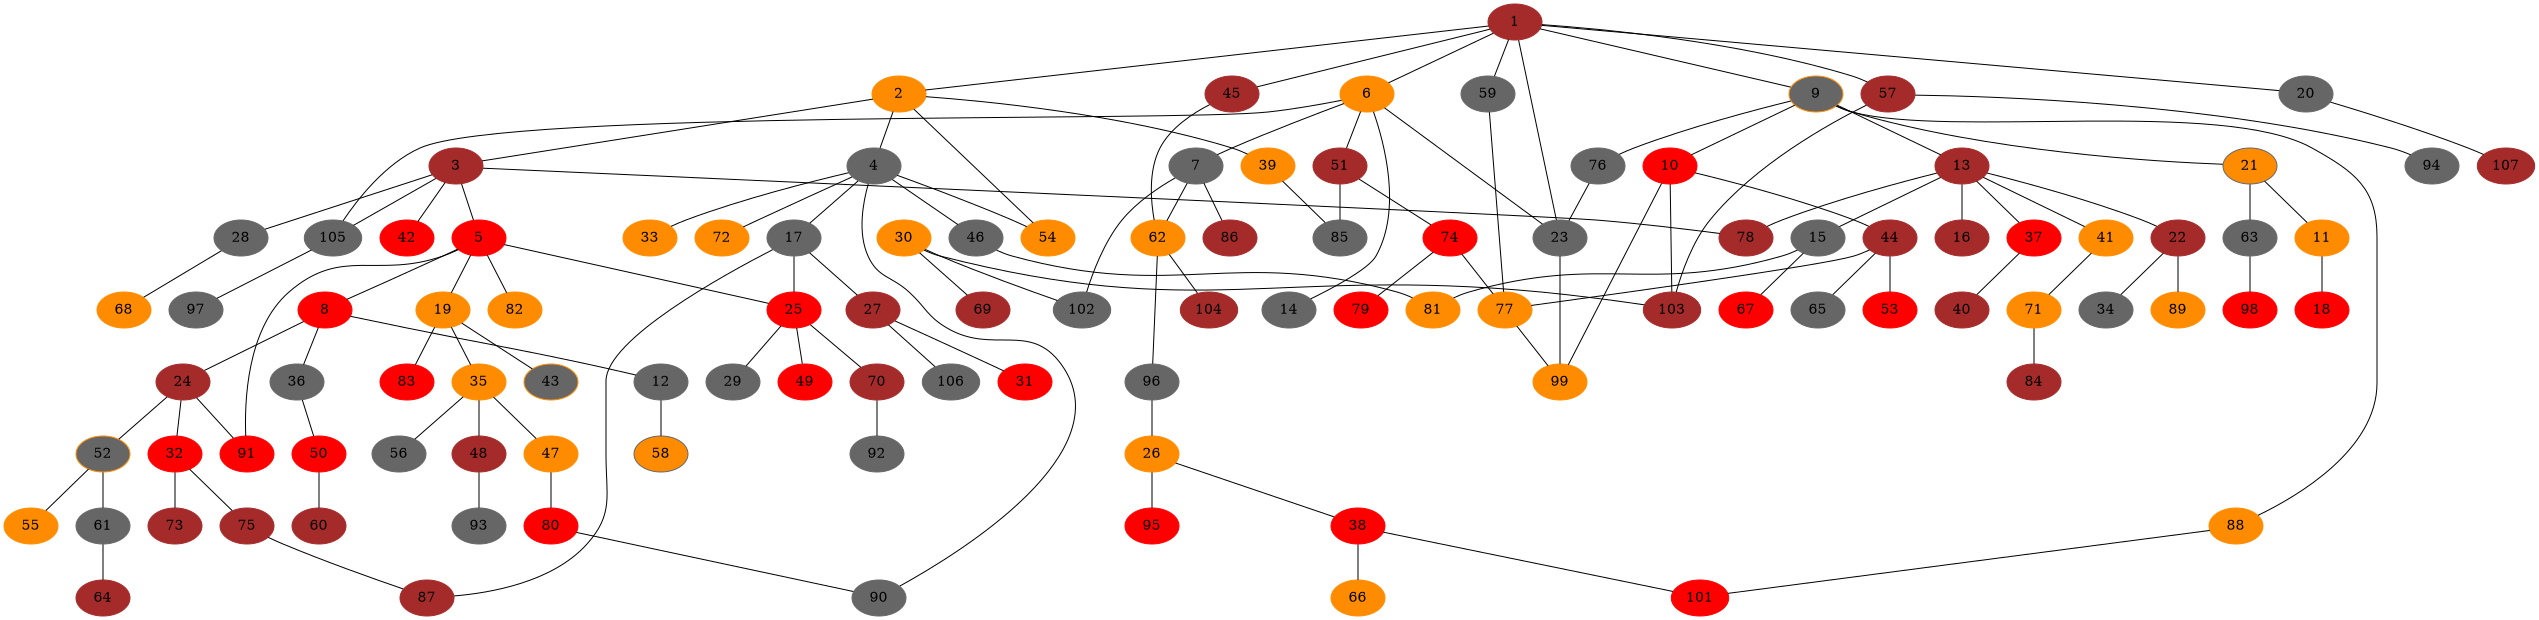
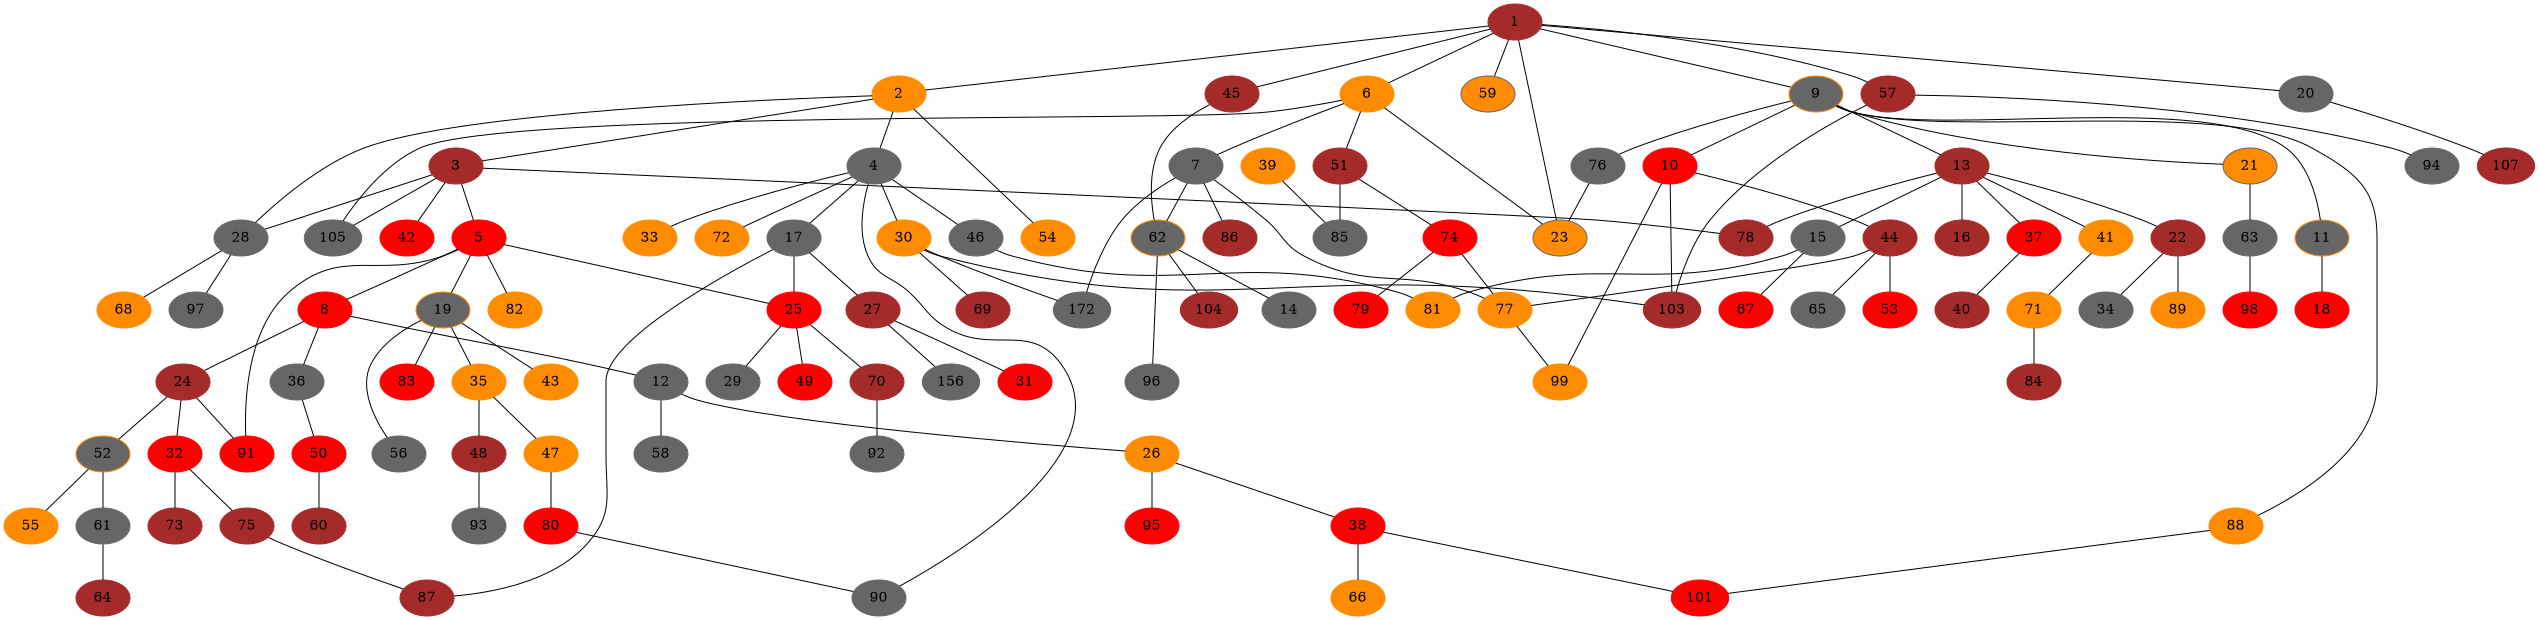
(1488, 94) -> (1488, 94)
(1056, 111) -> (551, 116)
(962, 200) -> (889, 202)
(1496, 202) -> (1335, 269)
(2286, 202) -> (2104, 118)
(1387, 223) -> (1235, 280)
(1158, 238) -> (1158, 238)
(1560, 238) -> (1560, 238)
(2322, 238) -> (2322, 238)
(264, 274) -> (218, 274)
(443, 310) -> (443, 310)
(1082, 310) -> (1082, 310)
(1560, 310) -> none
(551, 382) -> (551, 382)
(951, 382) -> (951, 382)
(439, 418) -> (369, 369)
(1152, 418) -> (902, 431)
(661, 454) -> (661, 454)
